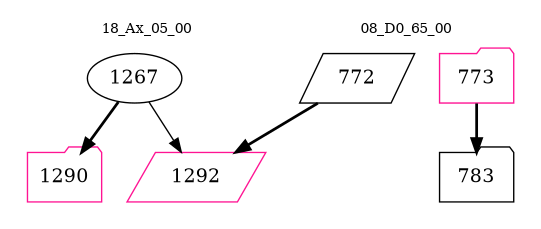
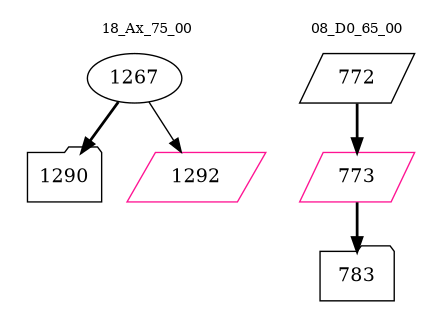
(147, 30) -> (147, 30)
(477, 78) -> (357, 177)
(297, 116) -> (357, 121)
(65, 177) -> (65, 177)
